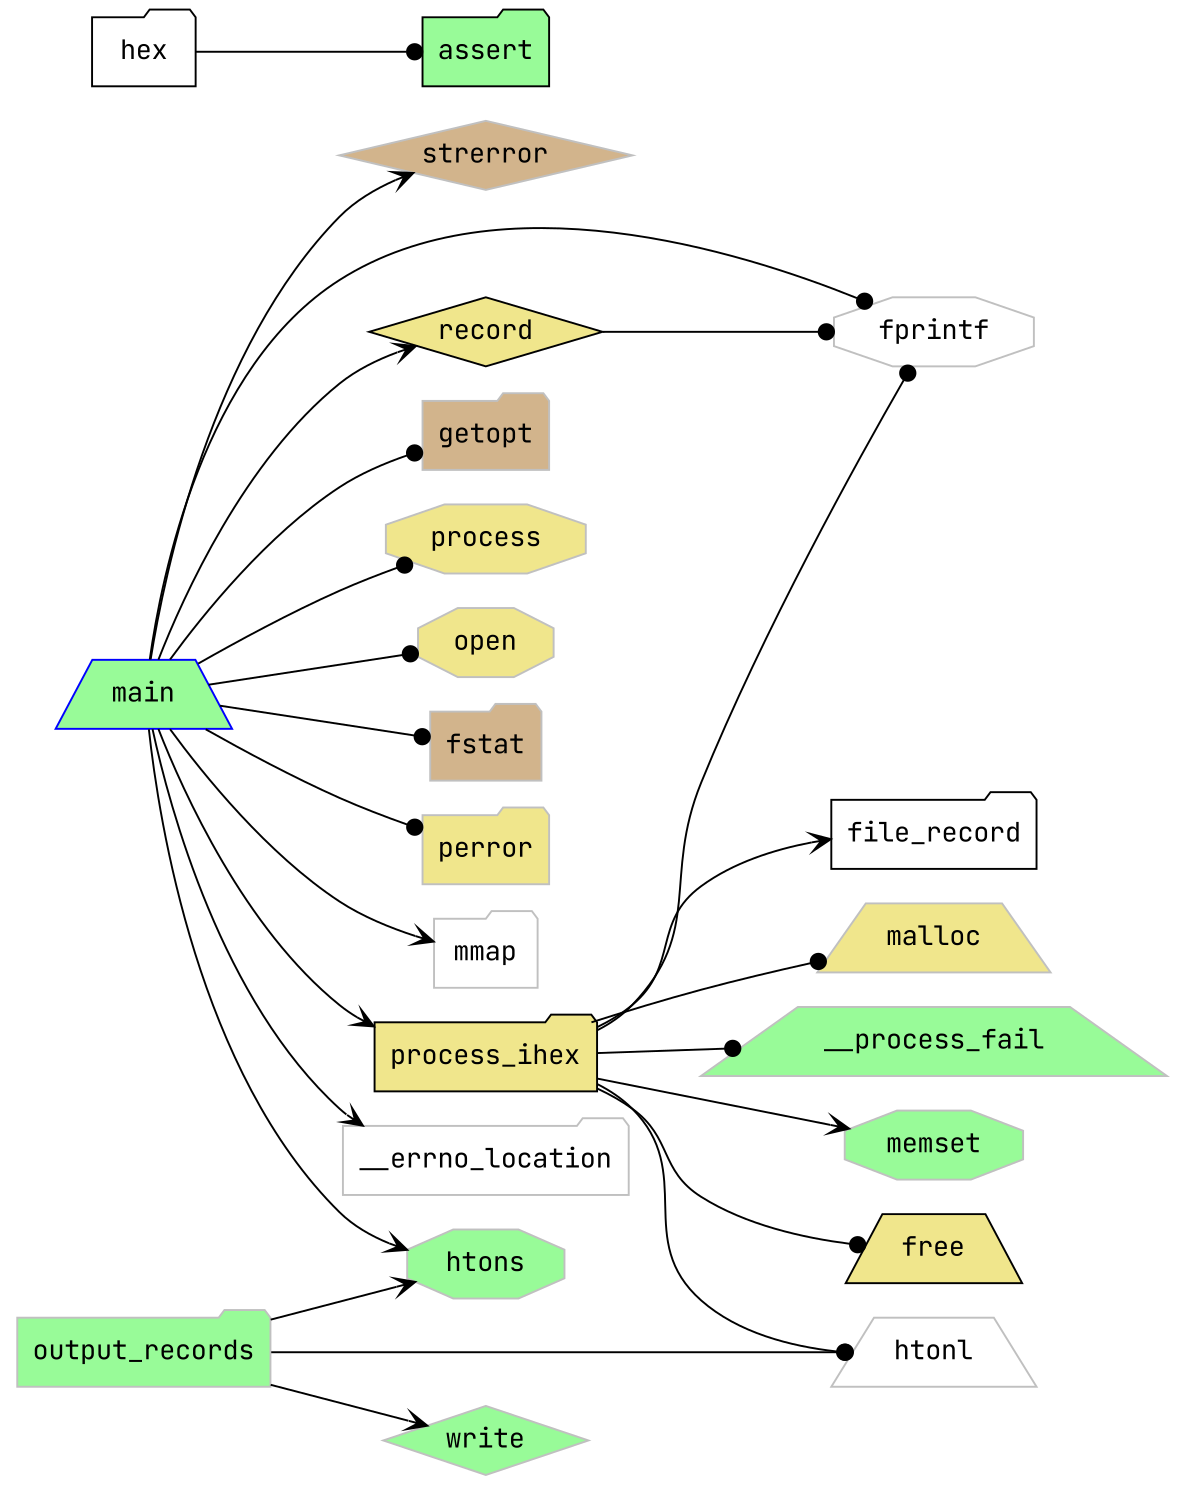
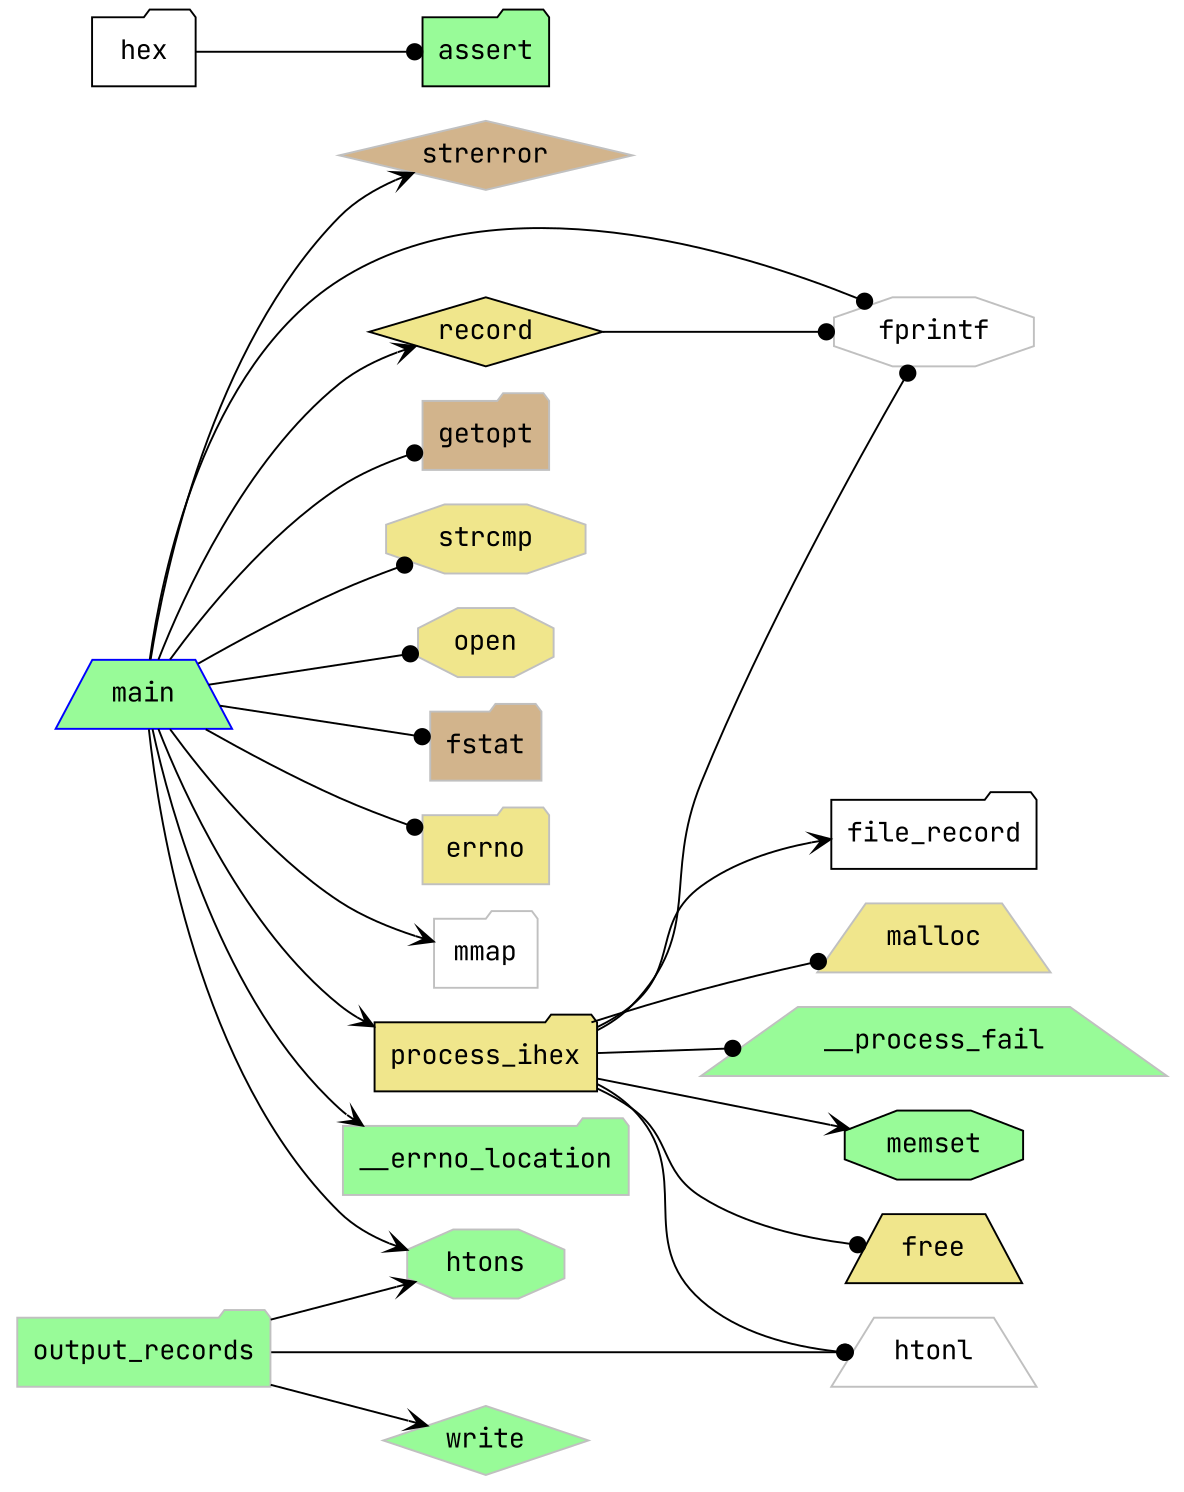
(486, 539) -> (486, 539)
(486, 850) -> (486, 850)
(934, 1145) -> (934, 1145)
(486, 1160) -> (486, 1160)
